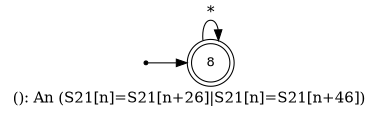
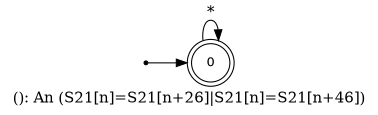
(211, 63) -> (211, 63)
